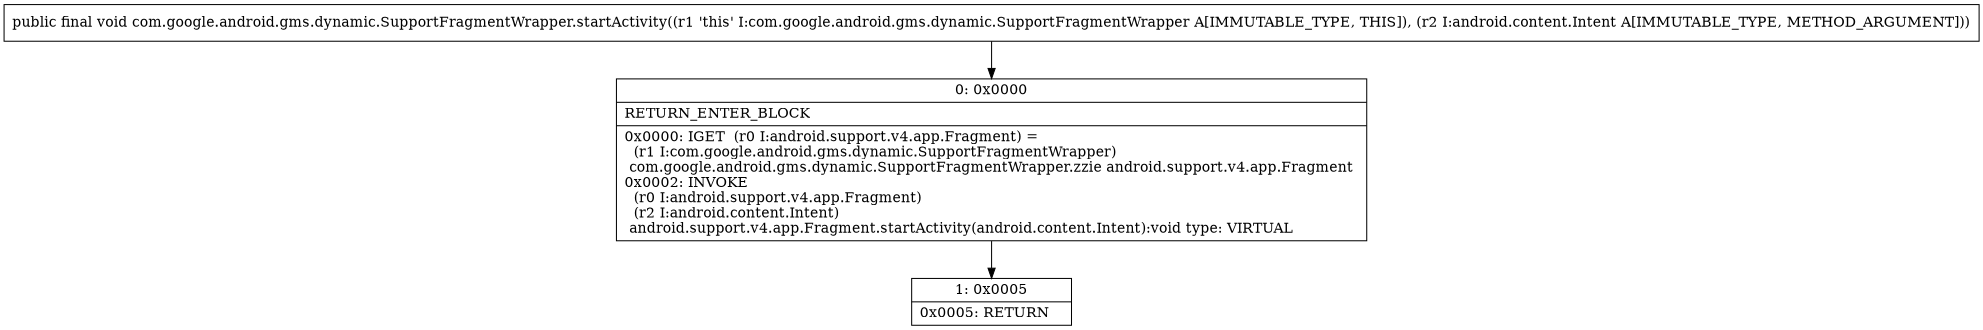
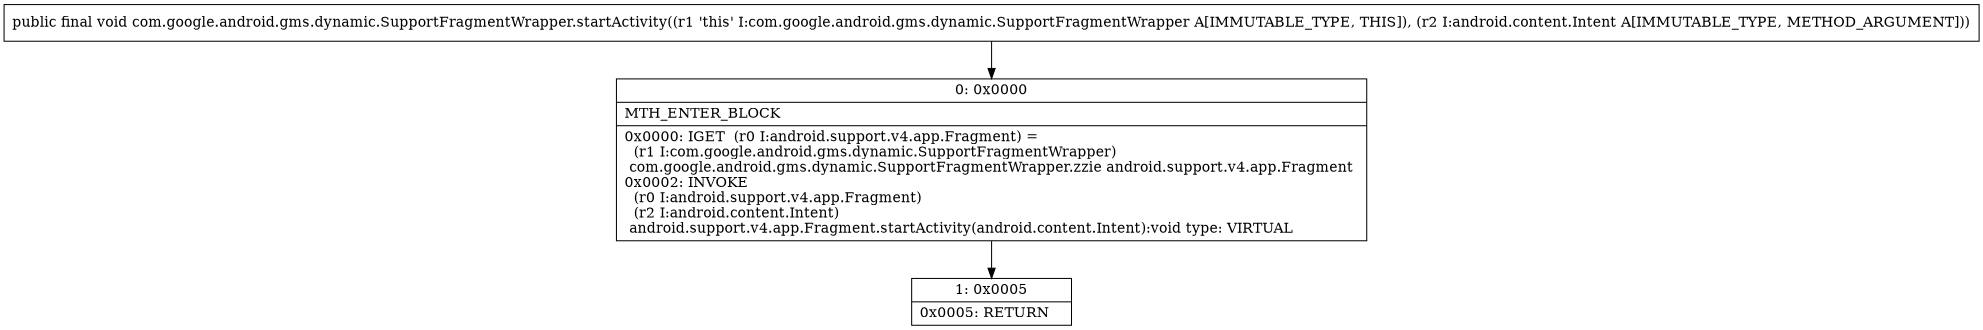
(718, 114) -> (703, 114)
